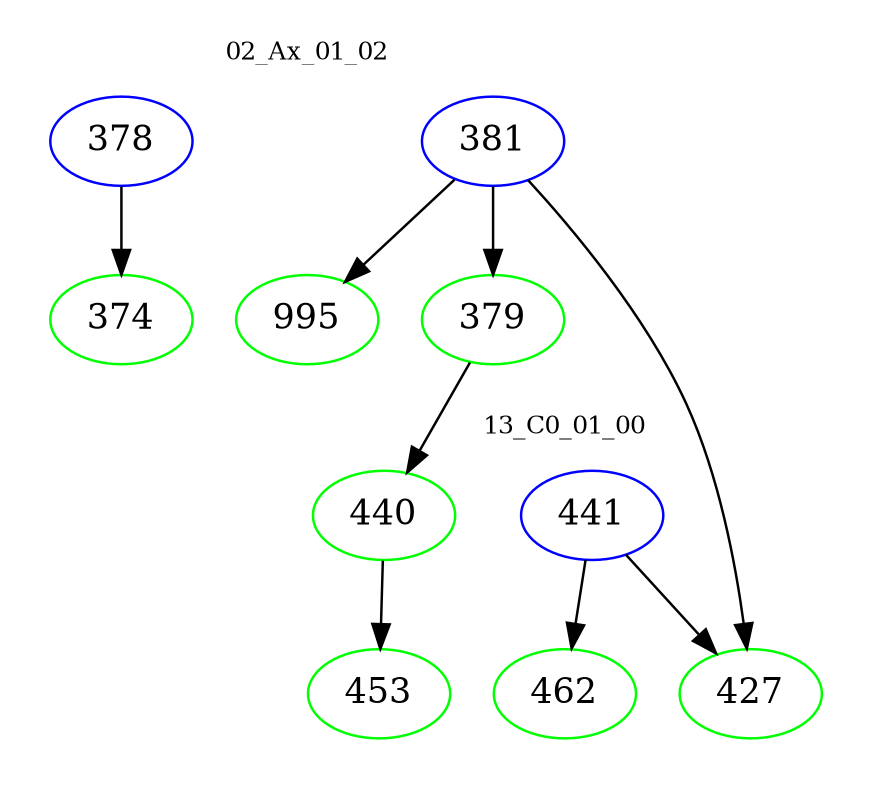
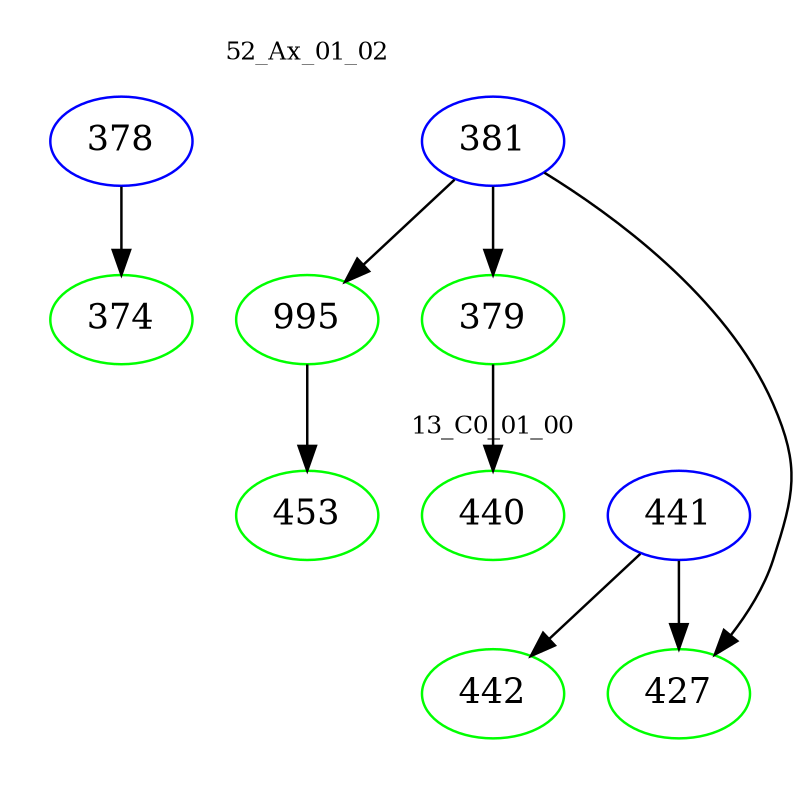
(307, 53) -> (307, 53)
(382, 592) -> (307, 419)
(565, 694) -> (493, 694)
